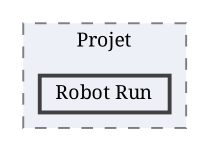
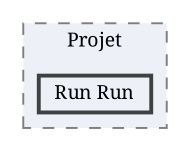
(105, 94) -> (95, 94)
